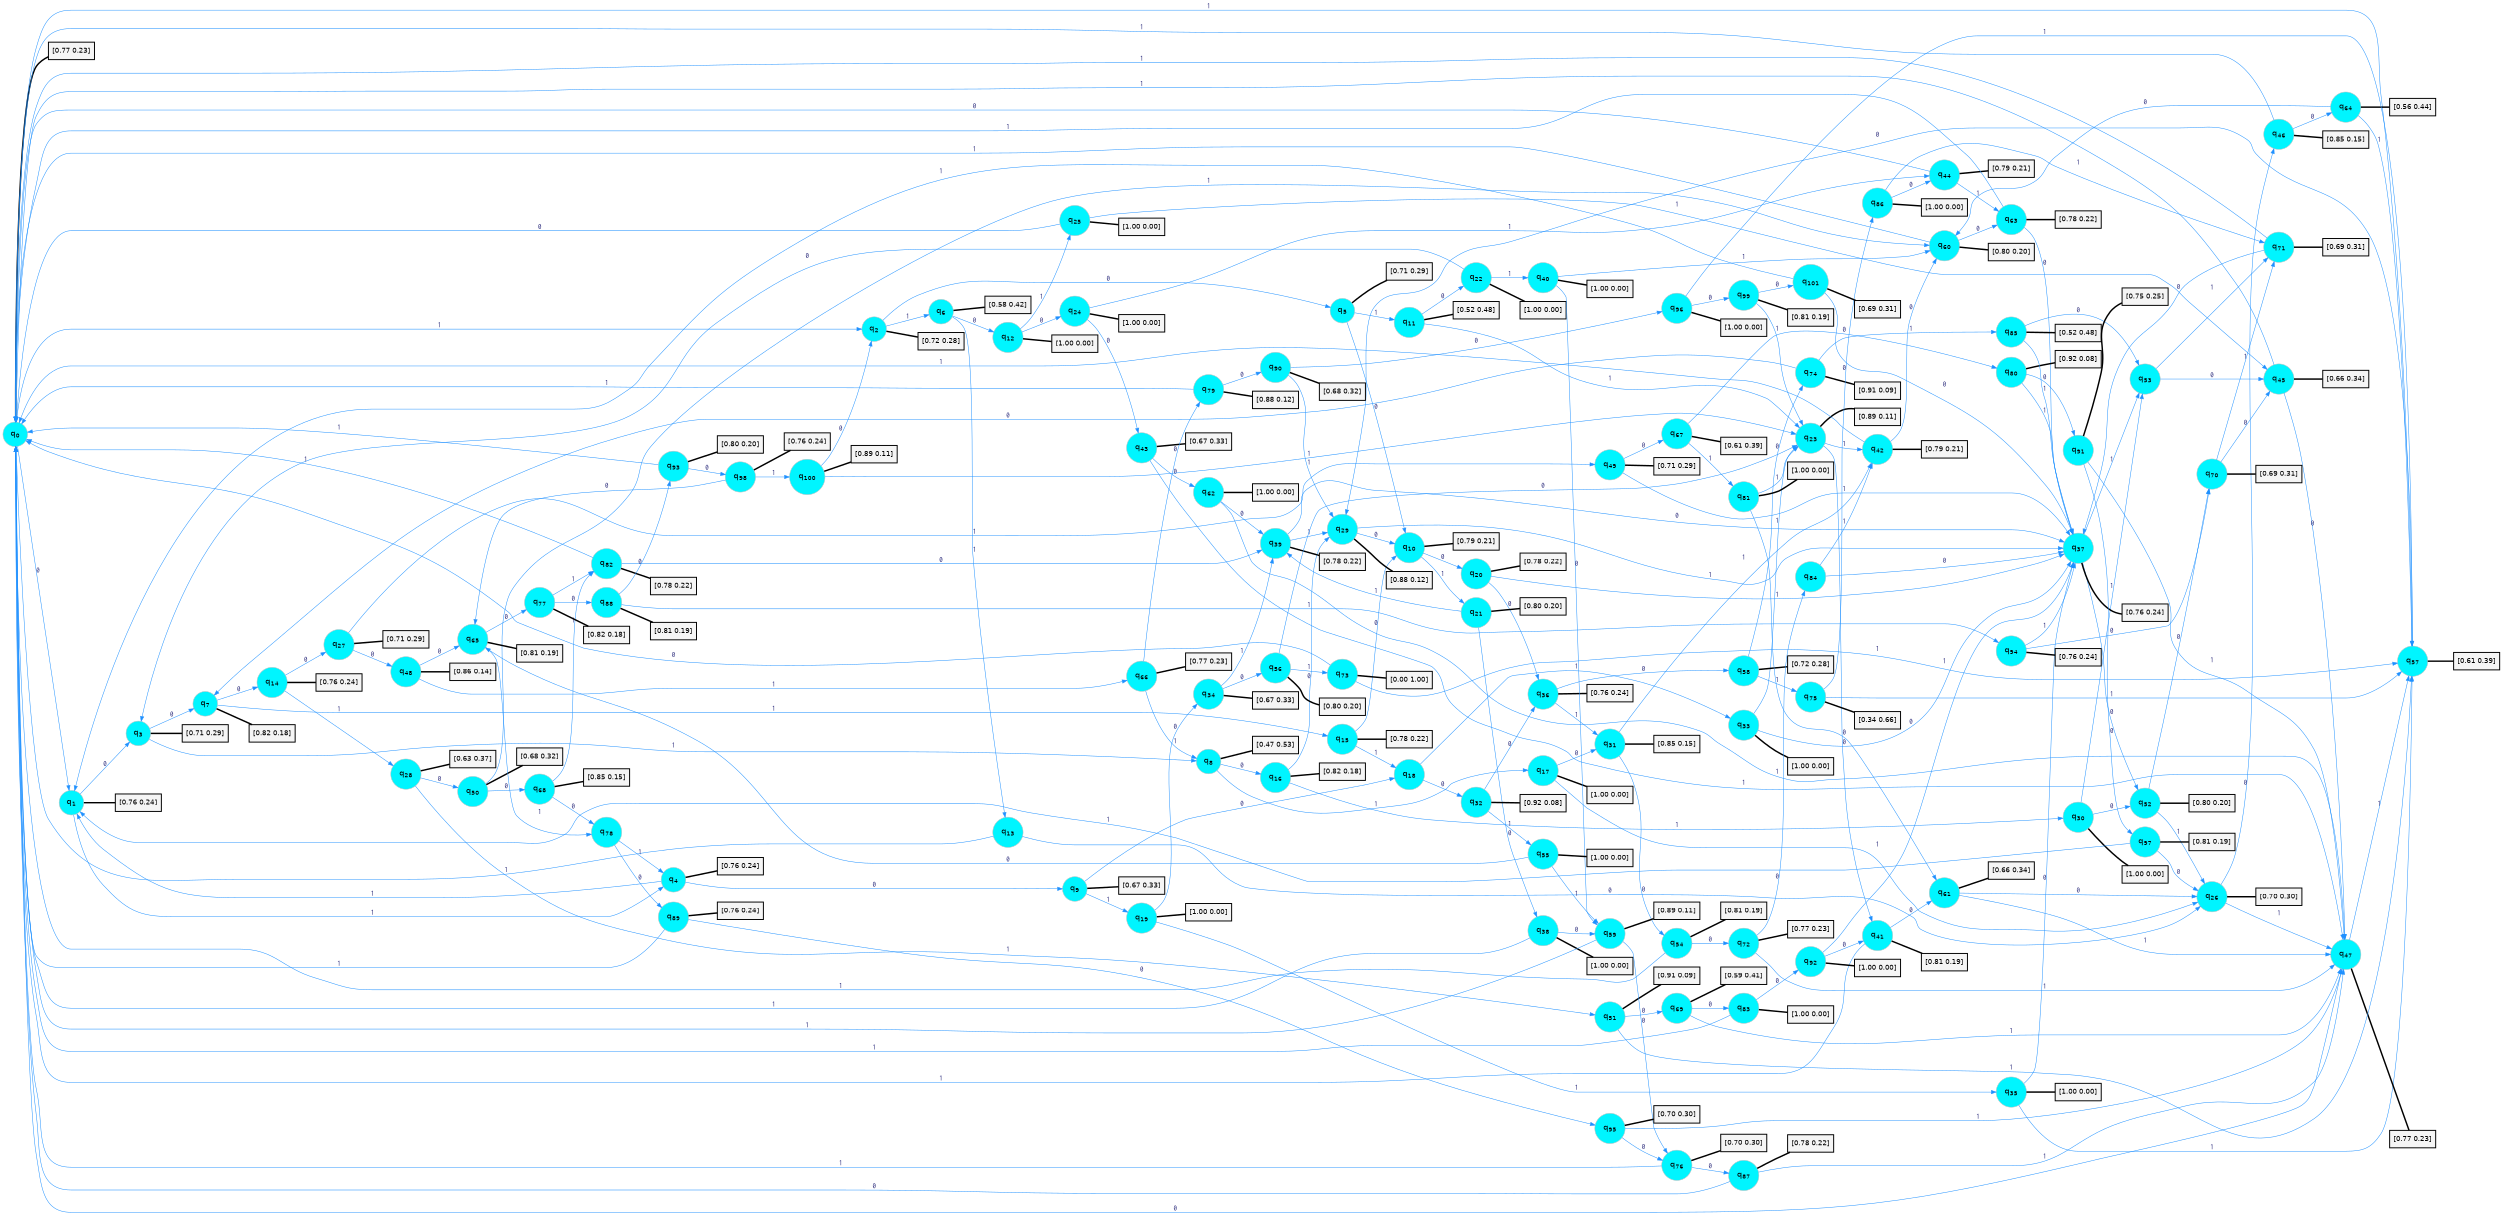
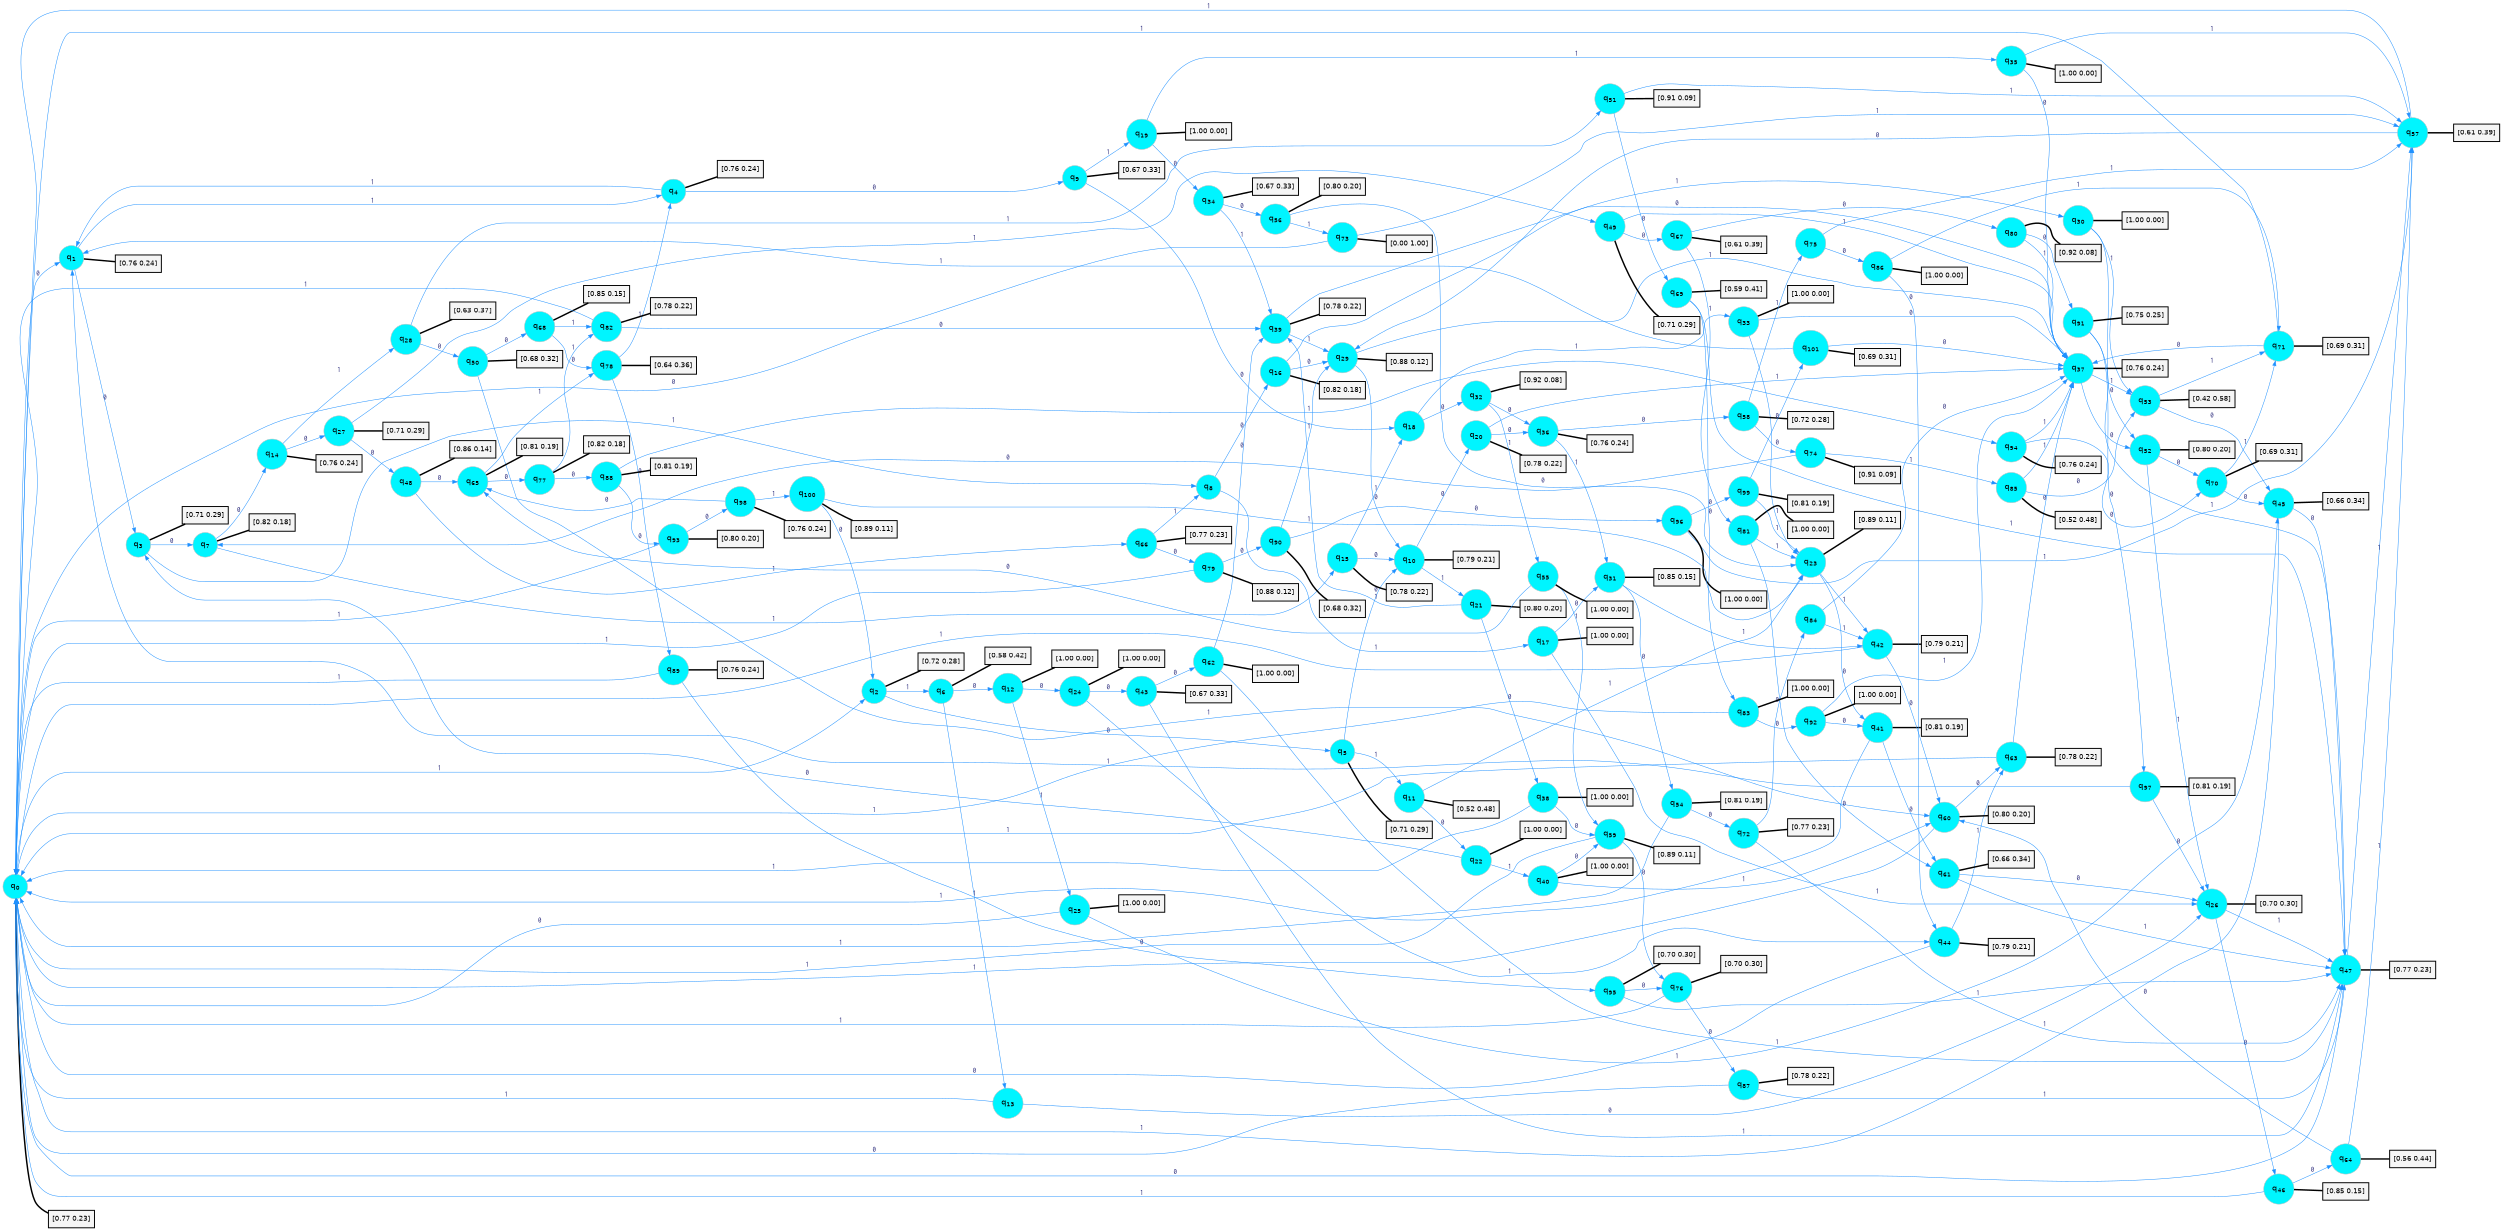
none -> (673, 365)
none -> (2212, 399)
(1878, 720) -> none
(1275, 745) -> none
